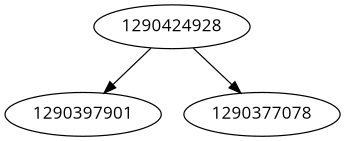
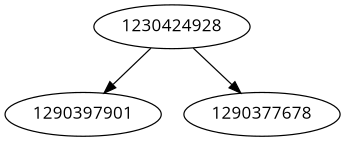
(172, 27) -> (172, 27)
(262, 114) -> (262, 114)
